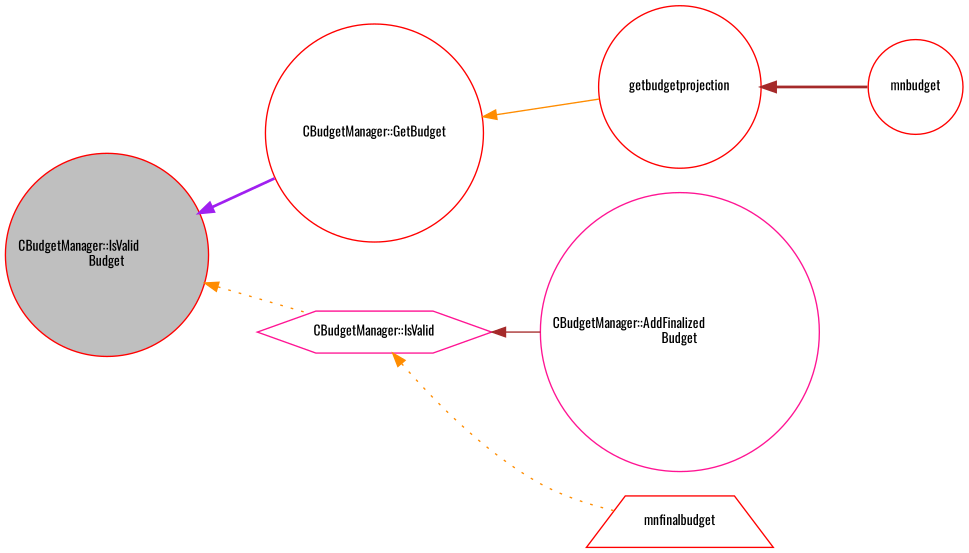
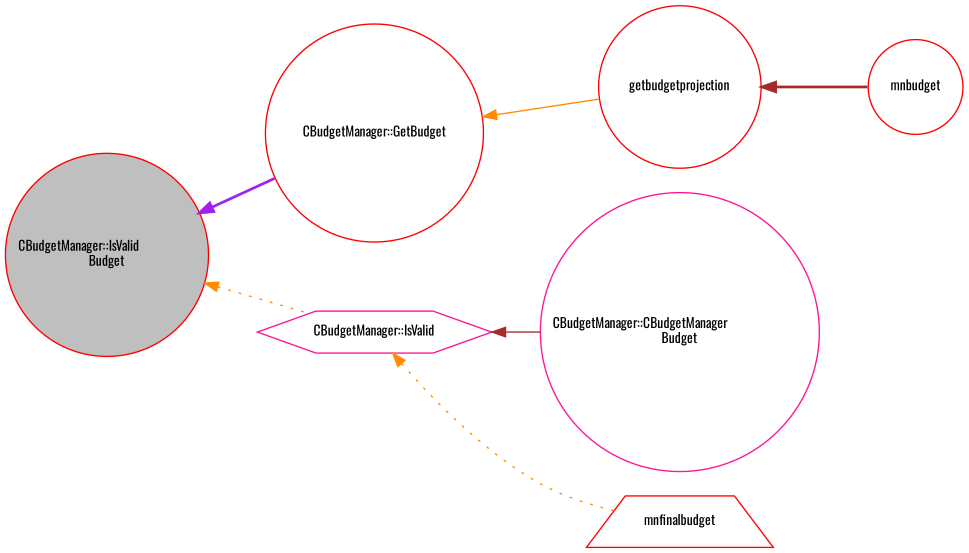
(680, 332) -> (680, 332)
